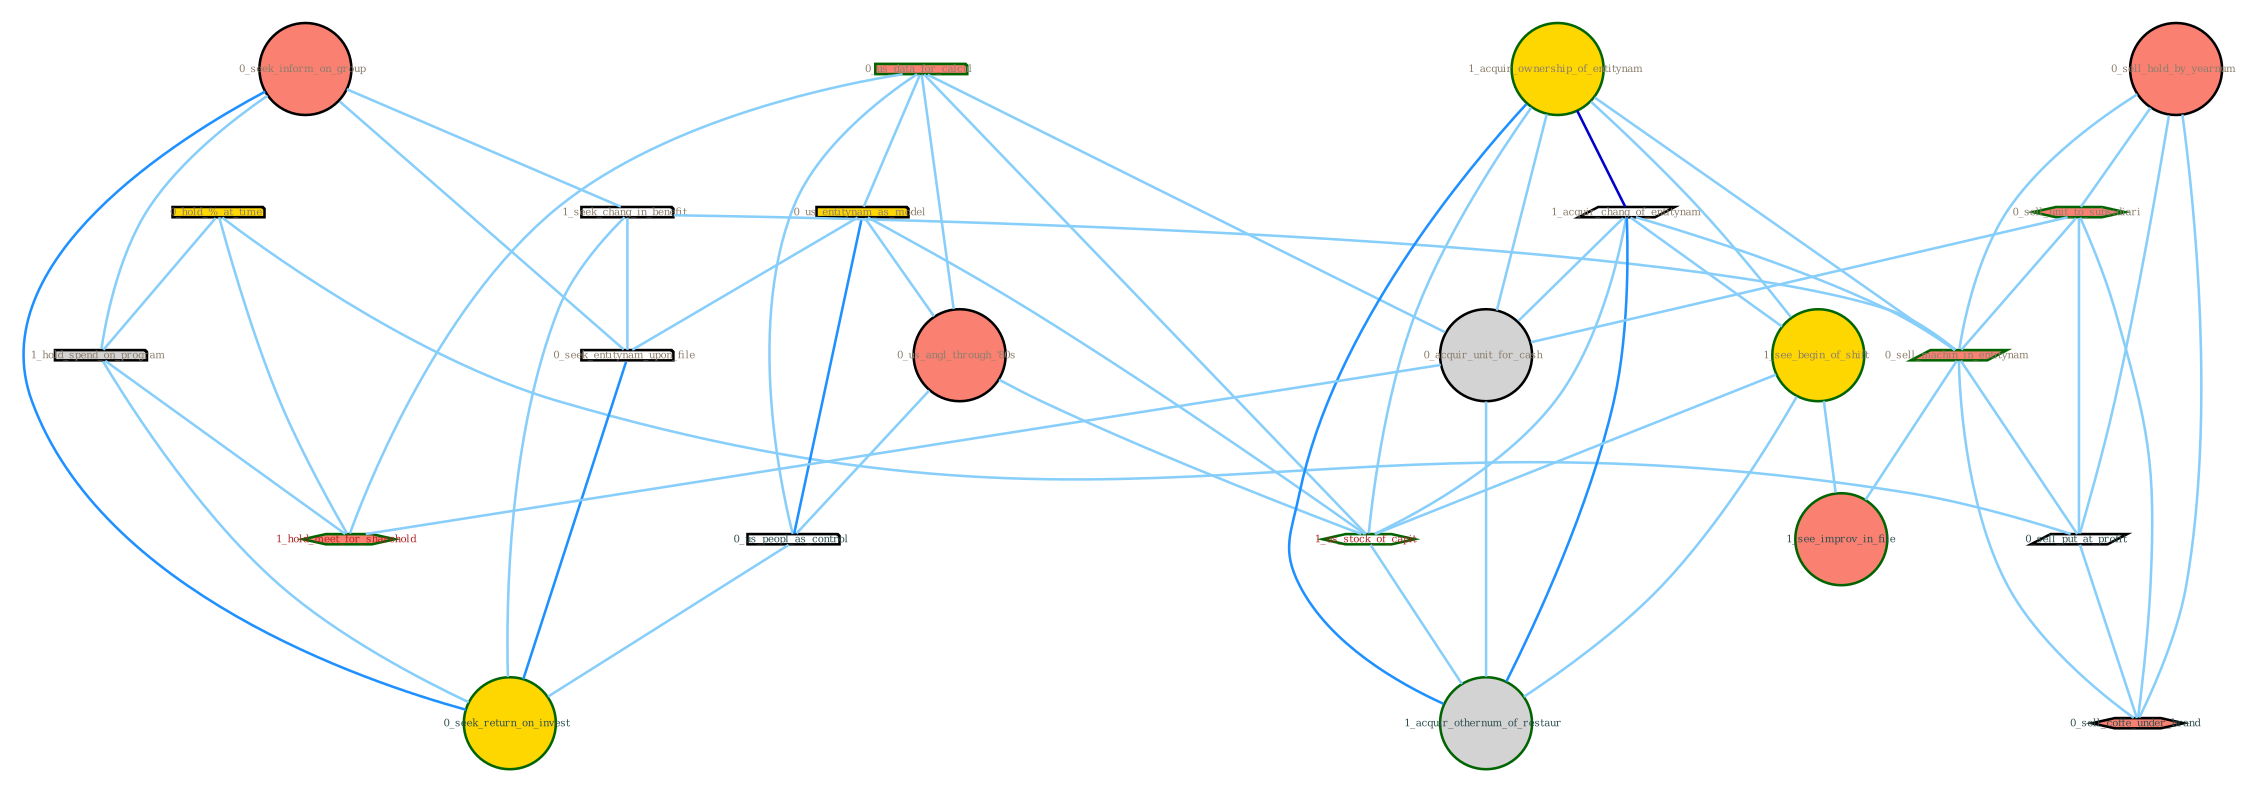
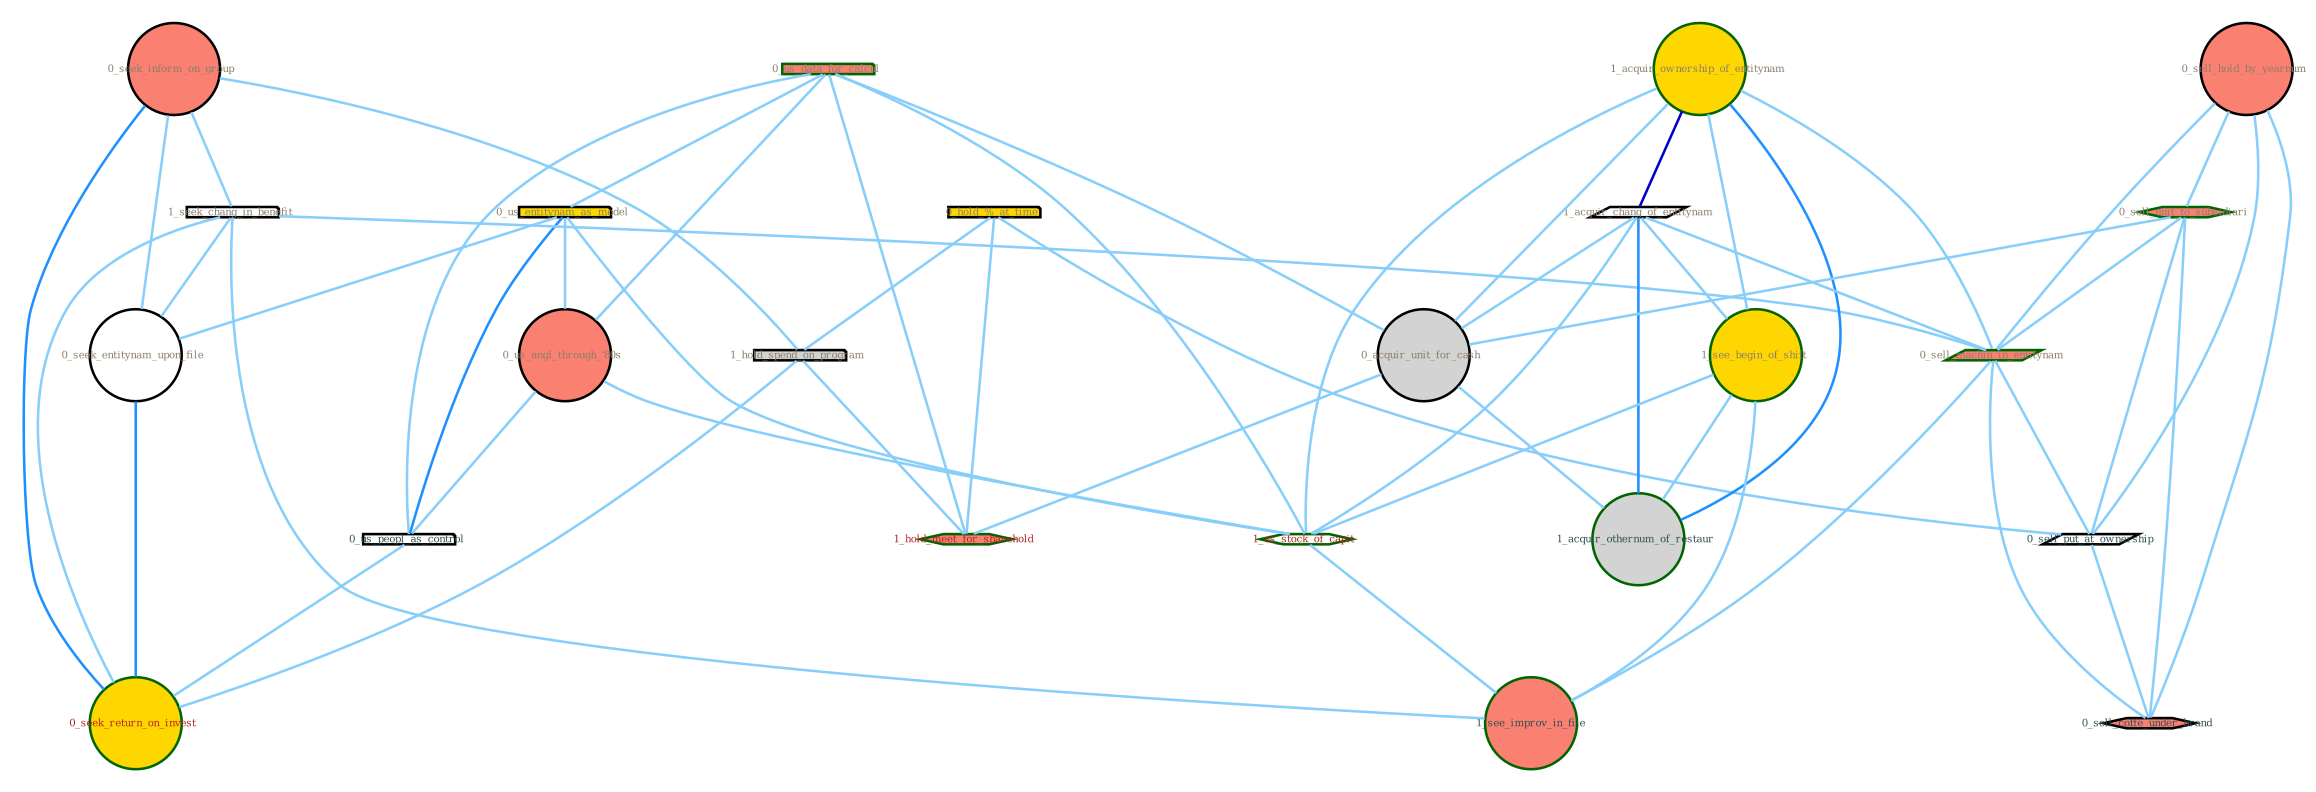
(627, 355) -> (136, 355)
(2079, 539) -> (2091, 539)
(1416, 614) -> (1403, 619)
none -> (711, 660)
(510, 723) -> (136, 723)
